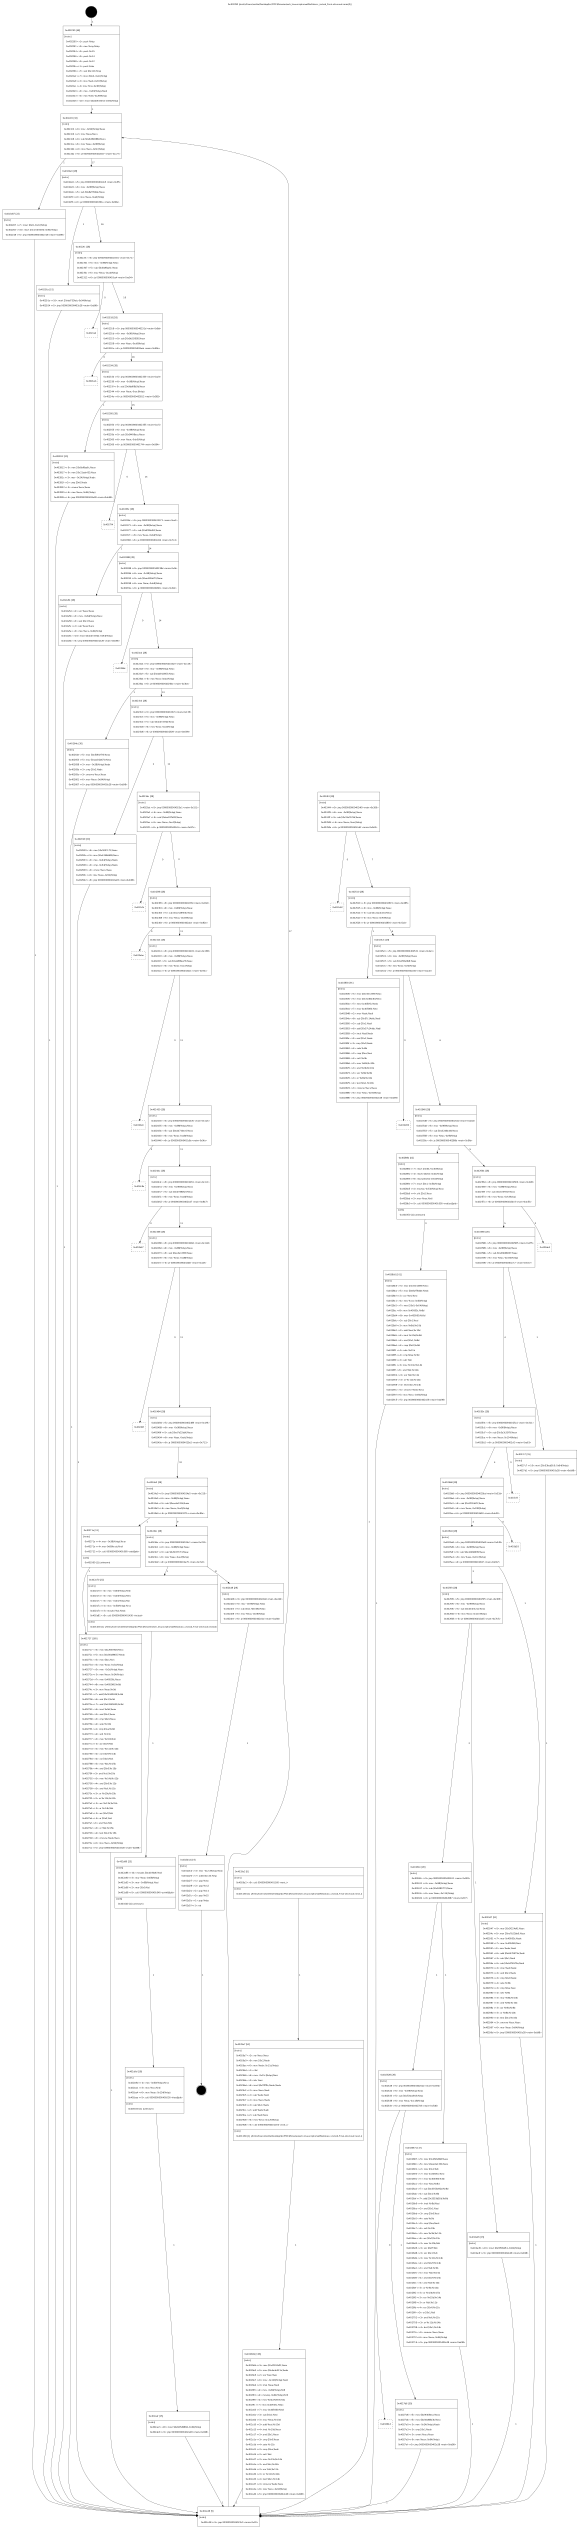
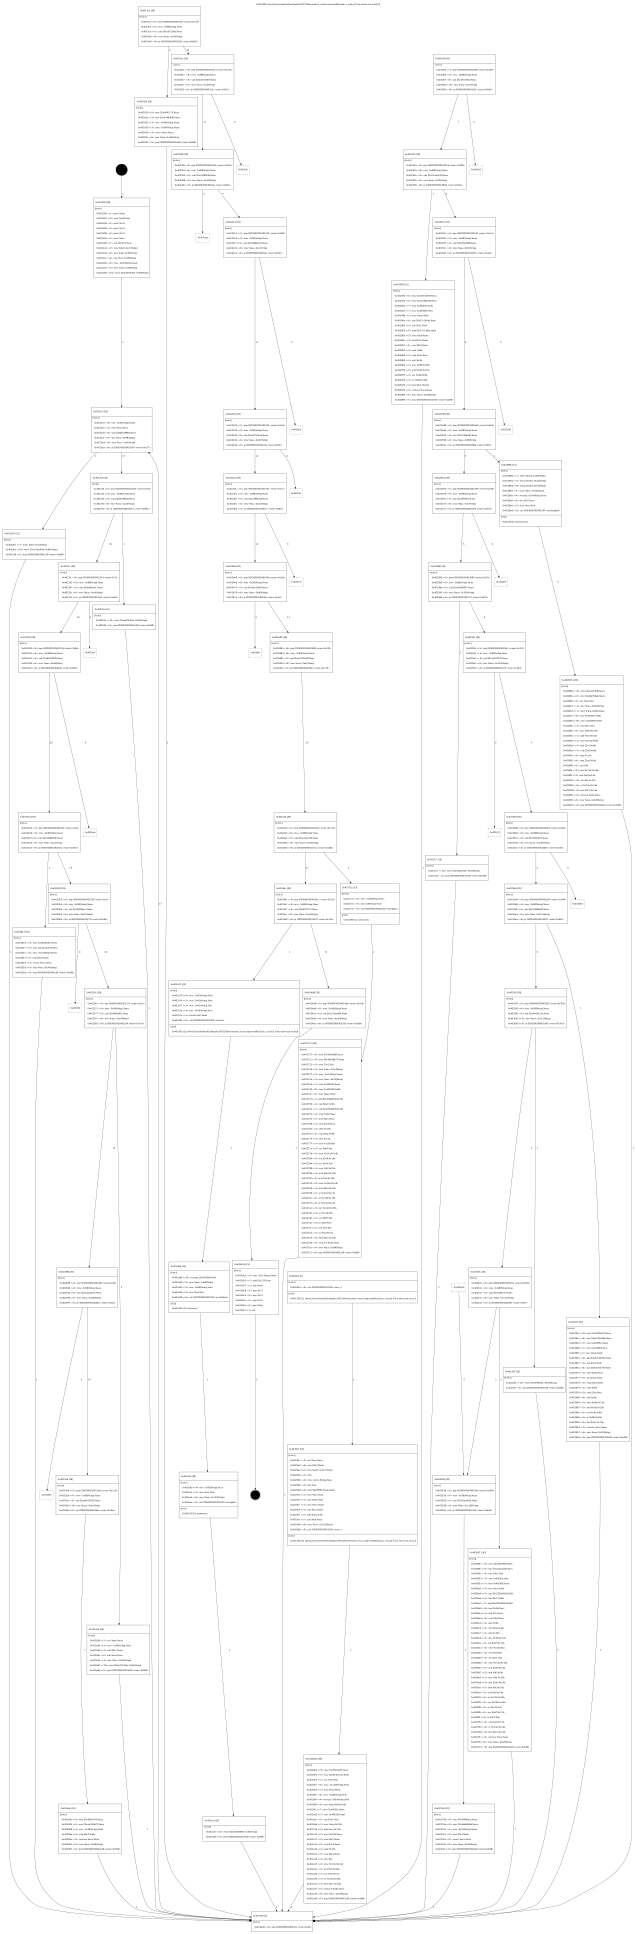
(161, 692) -> none
(377, 2263) -> (461, 1383)
